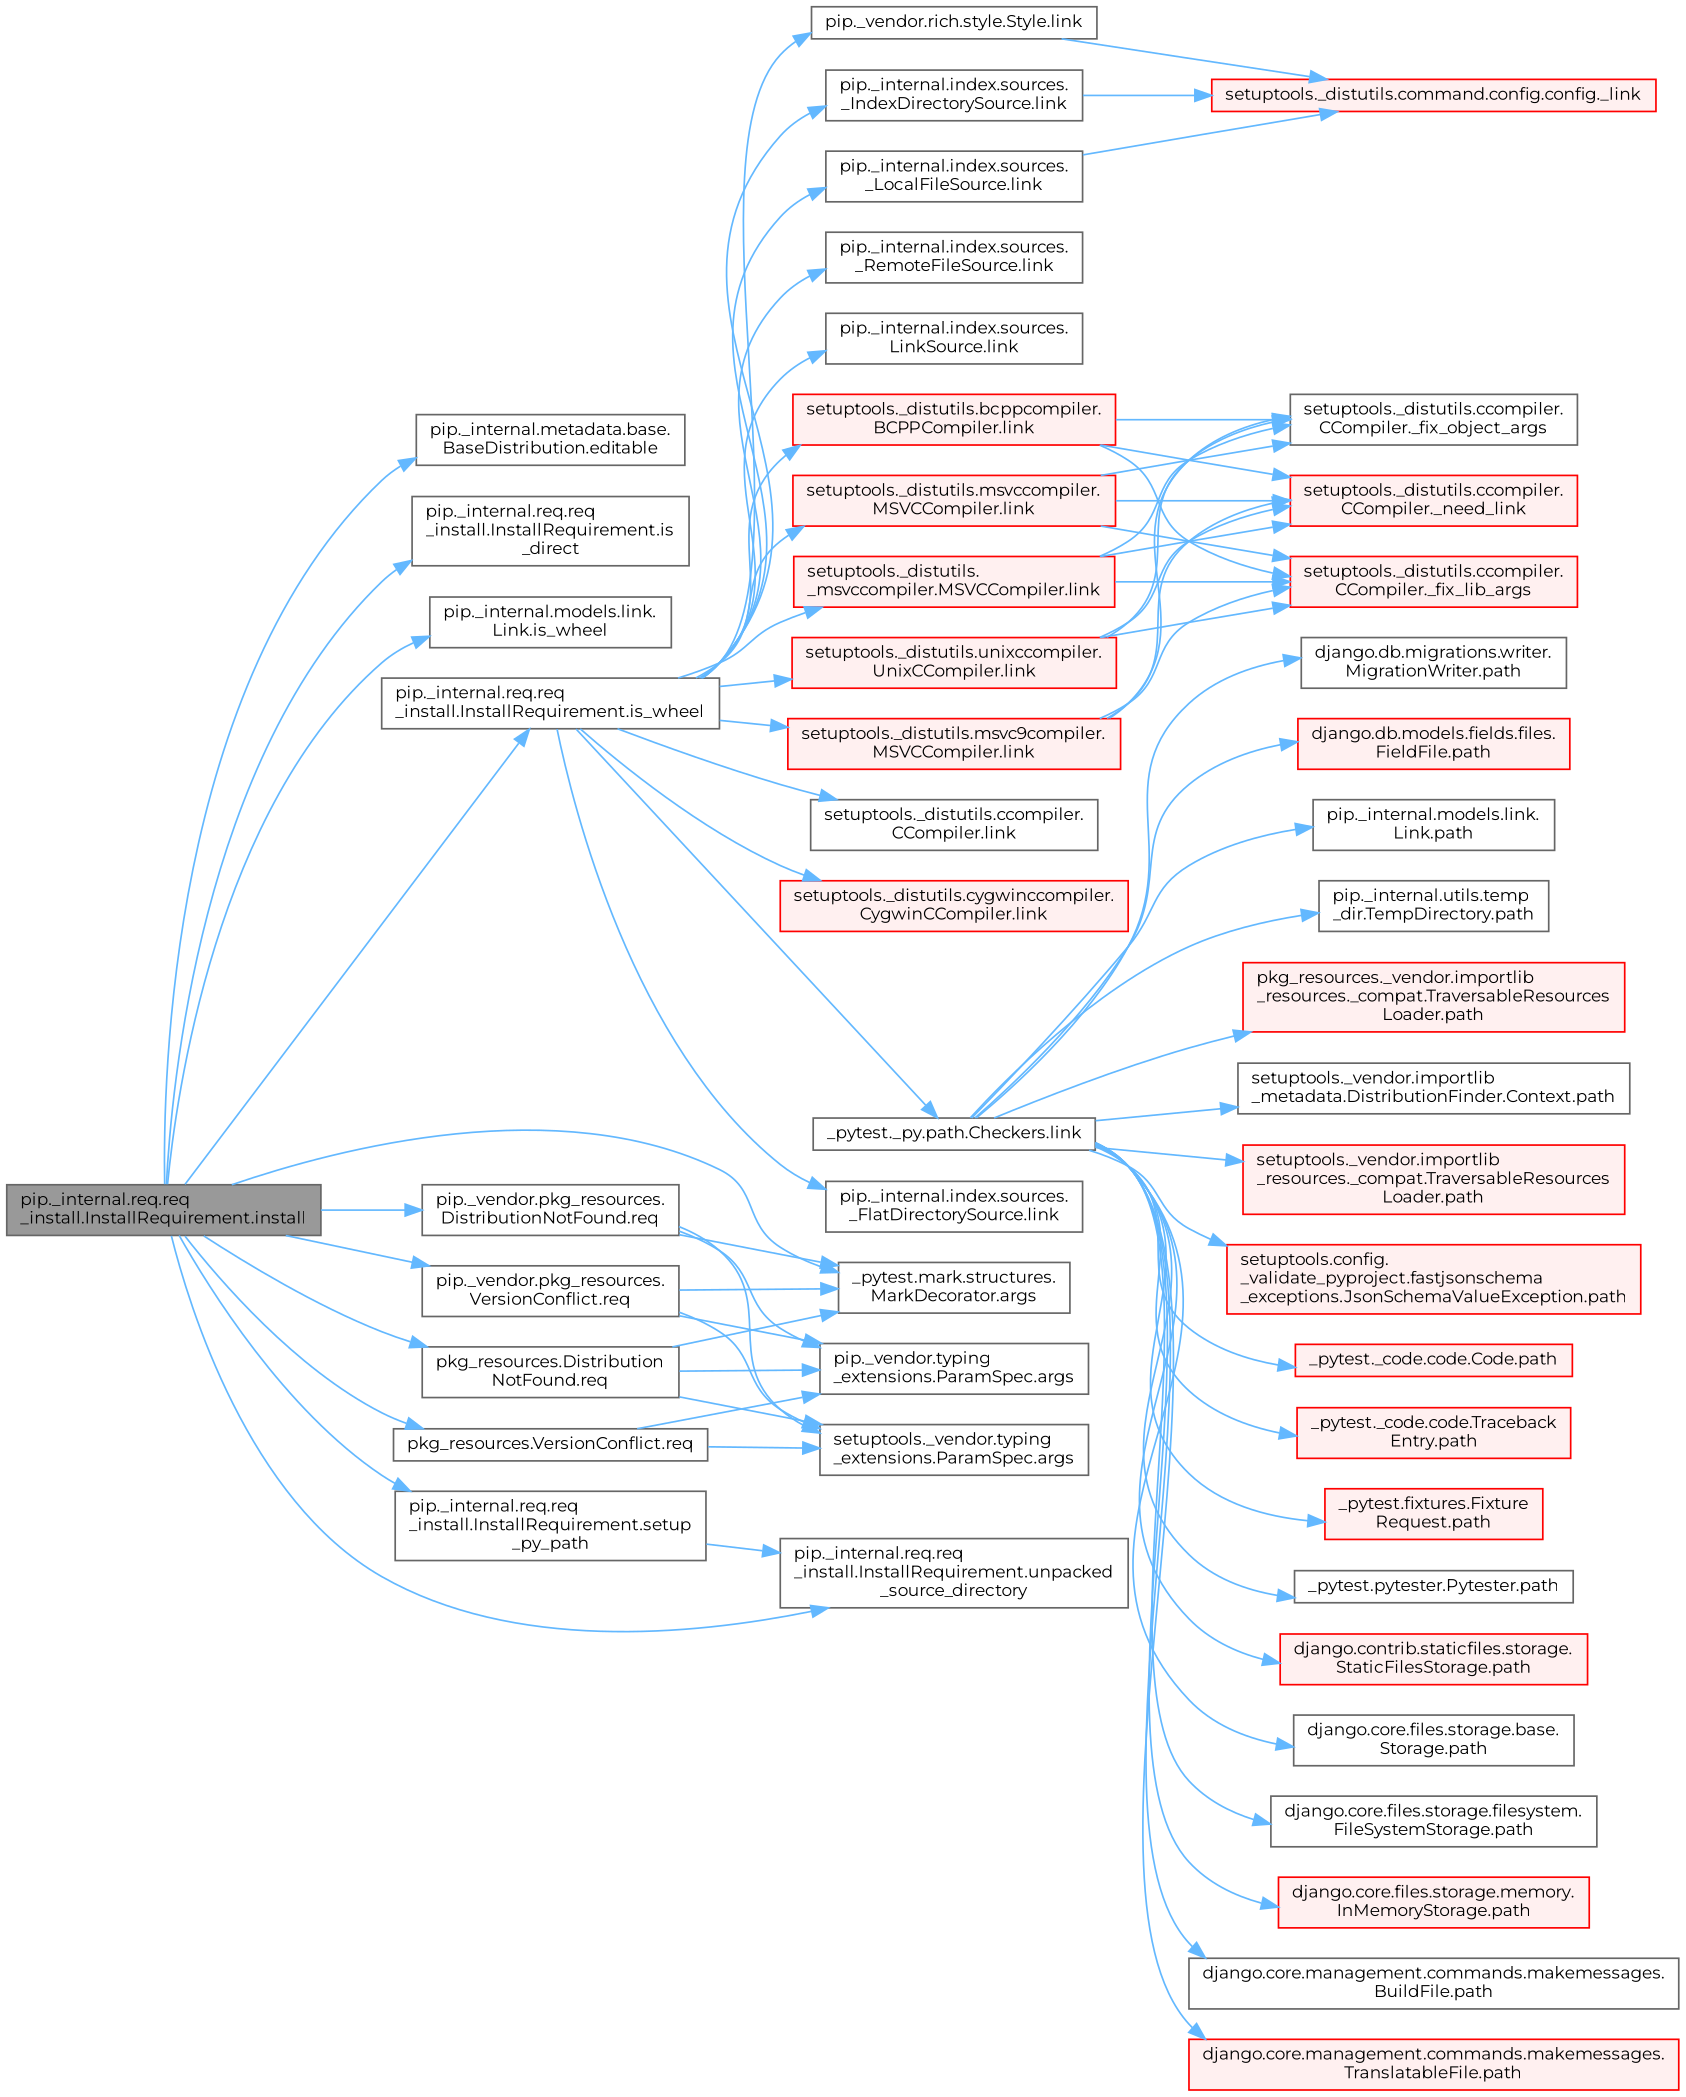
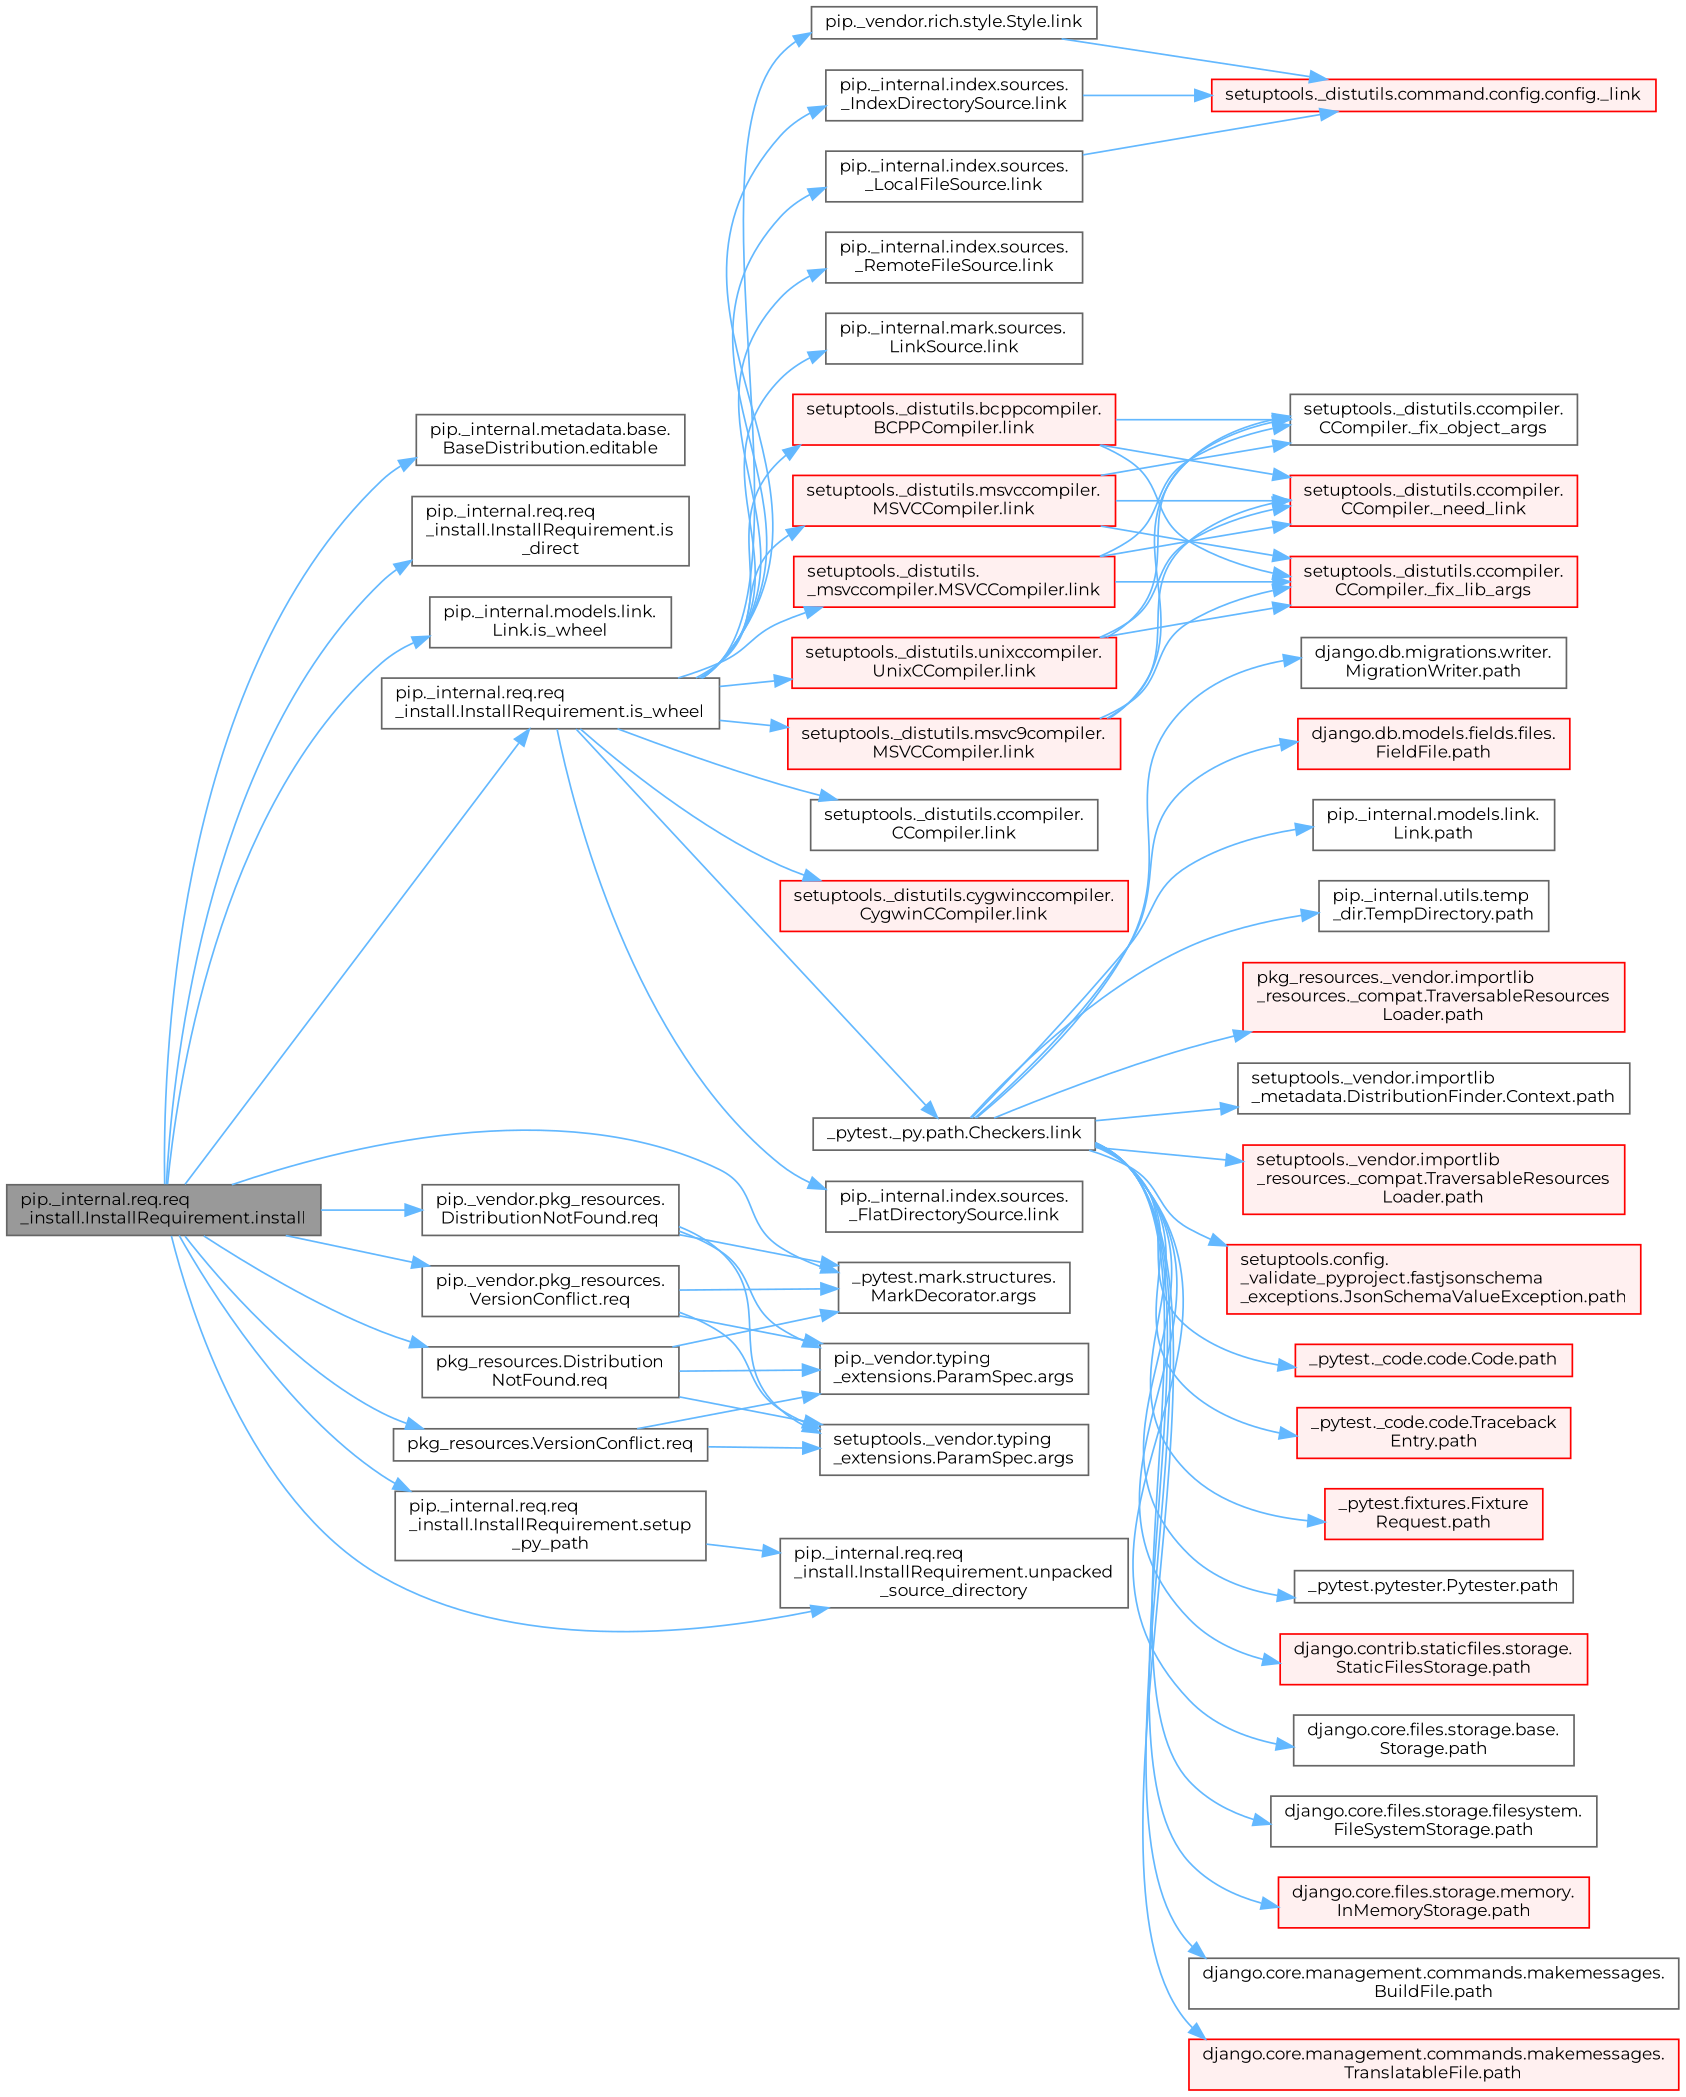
(954, 339) -> (954, 339)
